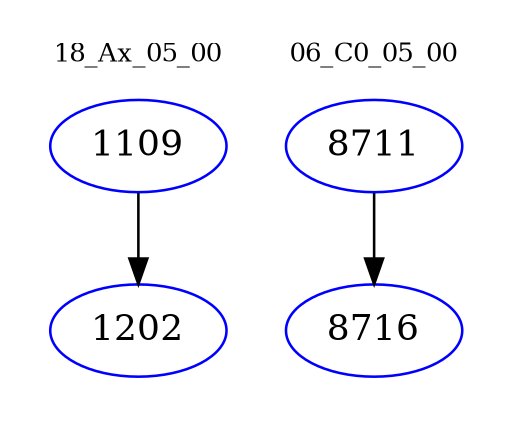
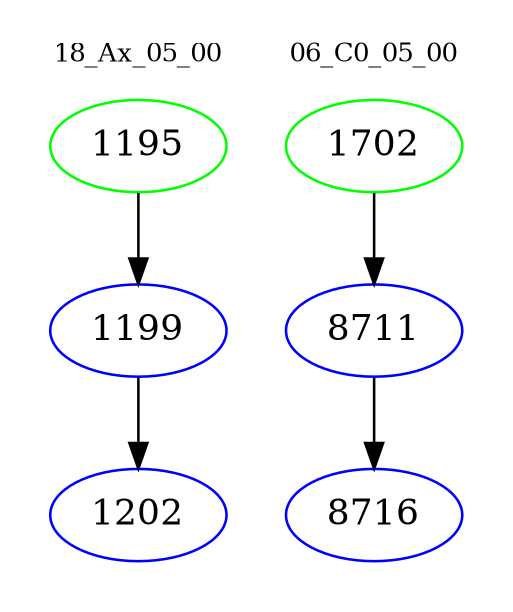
(138, 146) -> (138, 331)
none -> (138, 146)
none -> (374, 146)
